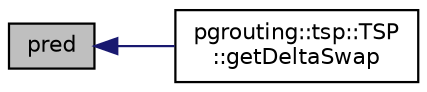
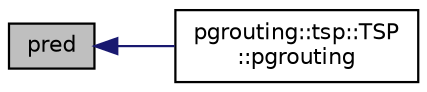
(297, 46) -> (297, 46)
